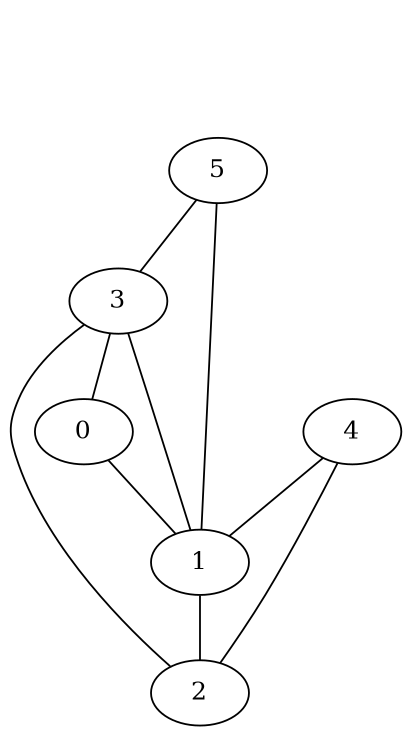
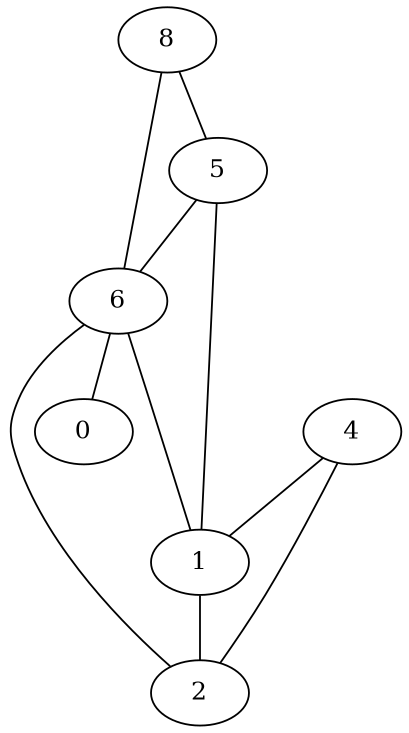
none -> (167, 40)
(118, 301) -> (118, 301)
(142, 497) -> none
